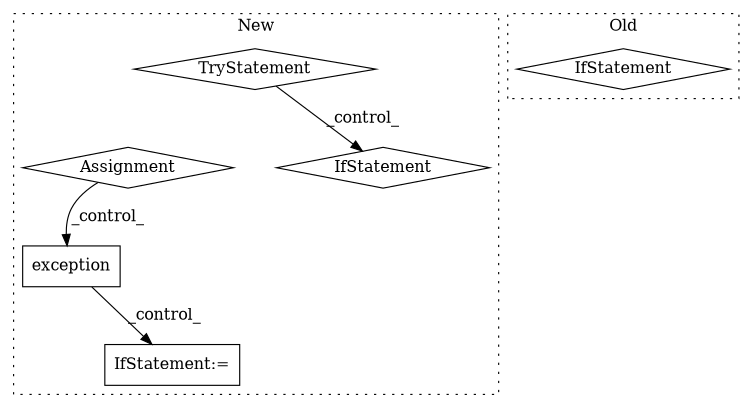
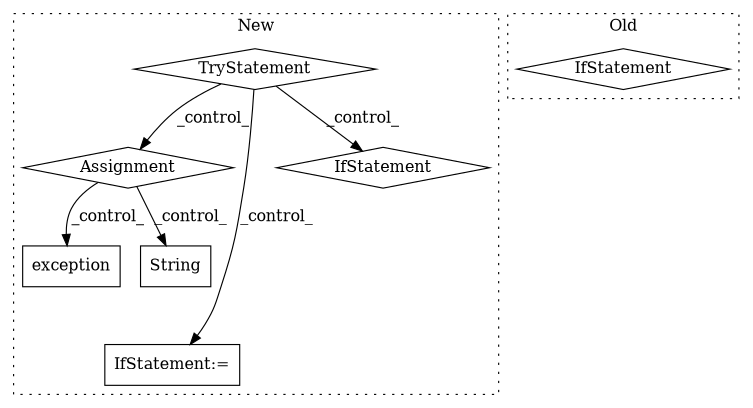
none -> (180, 107)
none -> (176, 266)
(118, 312) -> (239, 216)
